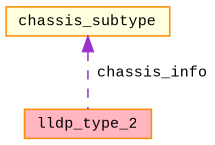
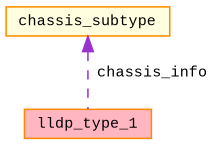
(88, 124) -> (88, 124)
